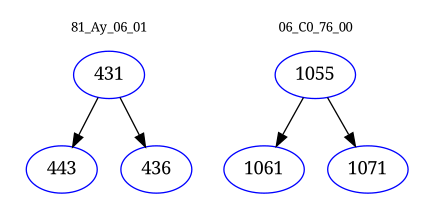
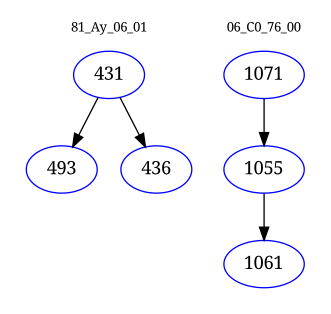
(338, 116) -> (264, 116)
(62, 169) -> (62, 169)
